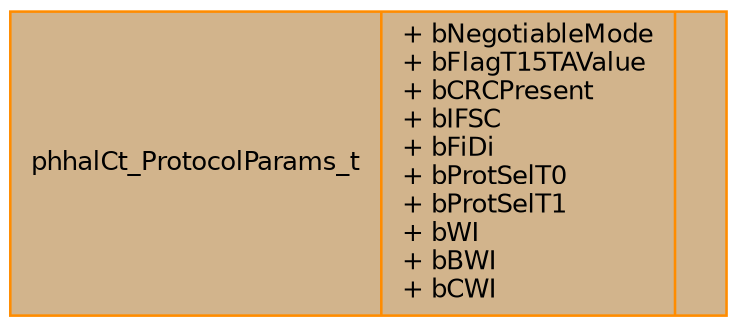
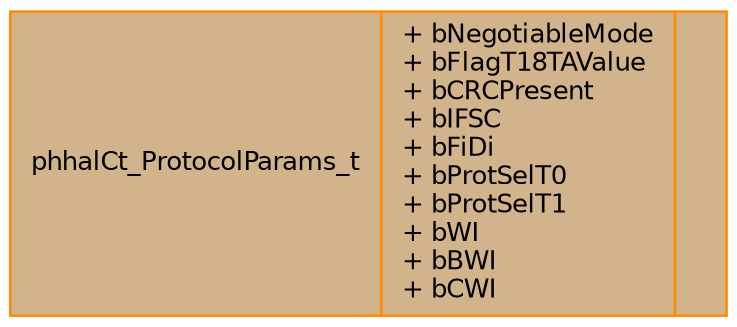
(524, 63) -> (524, 63)
